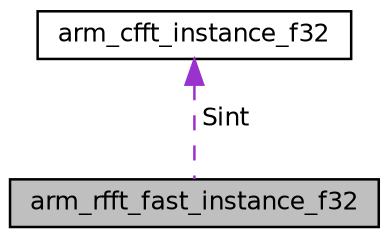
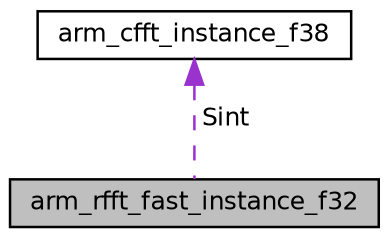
(194, 35) -> (194, 35)
